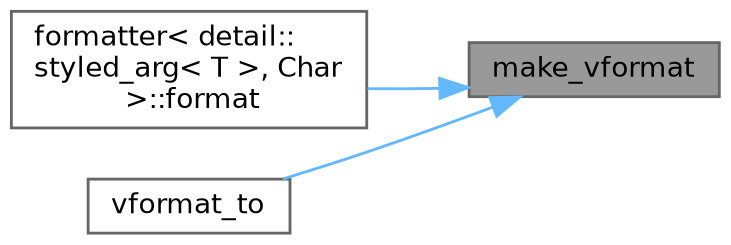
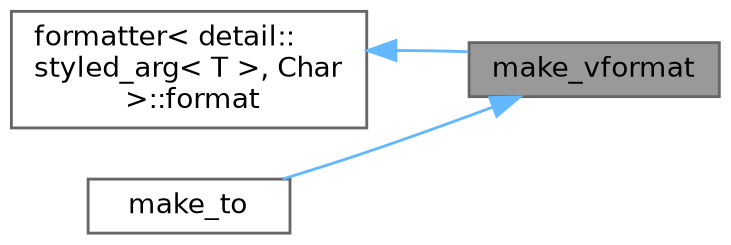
(403, 89) -> (432, 51)
(189, 206) -> (189, 206)
